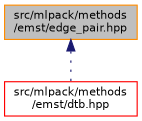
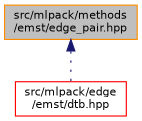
(71, 99) -> (71, 99)
